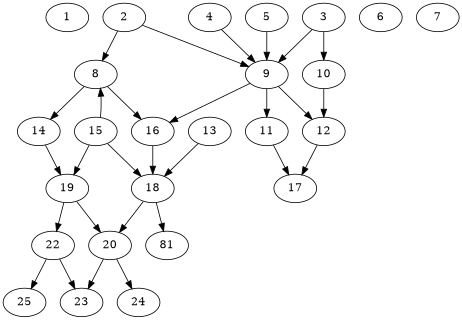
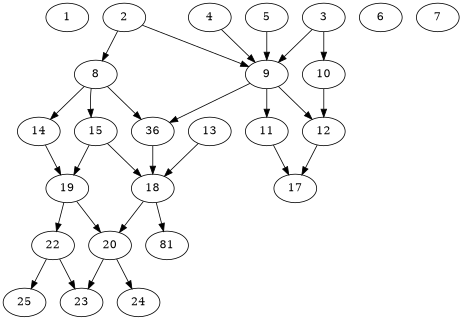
(101, 107) -> (91, 99)
(153, 131) -> (153, 131)
